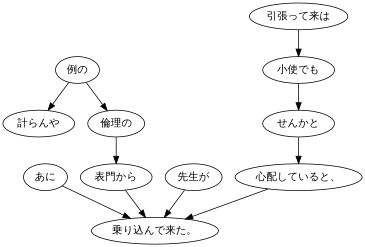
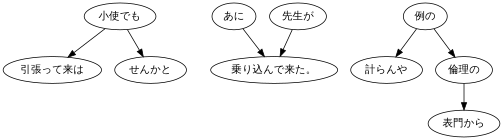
(299, 40) -> (90, 41)
(299, 177) -> none
(133, 201) -> none
